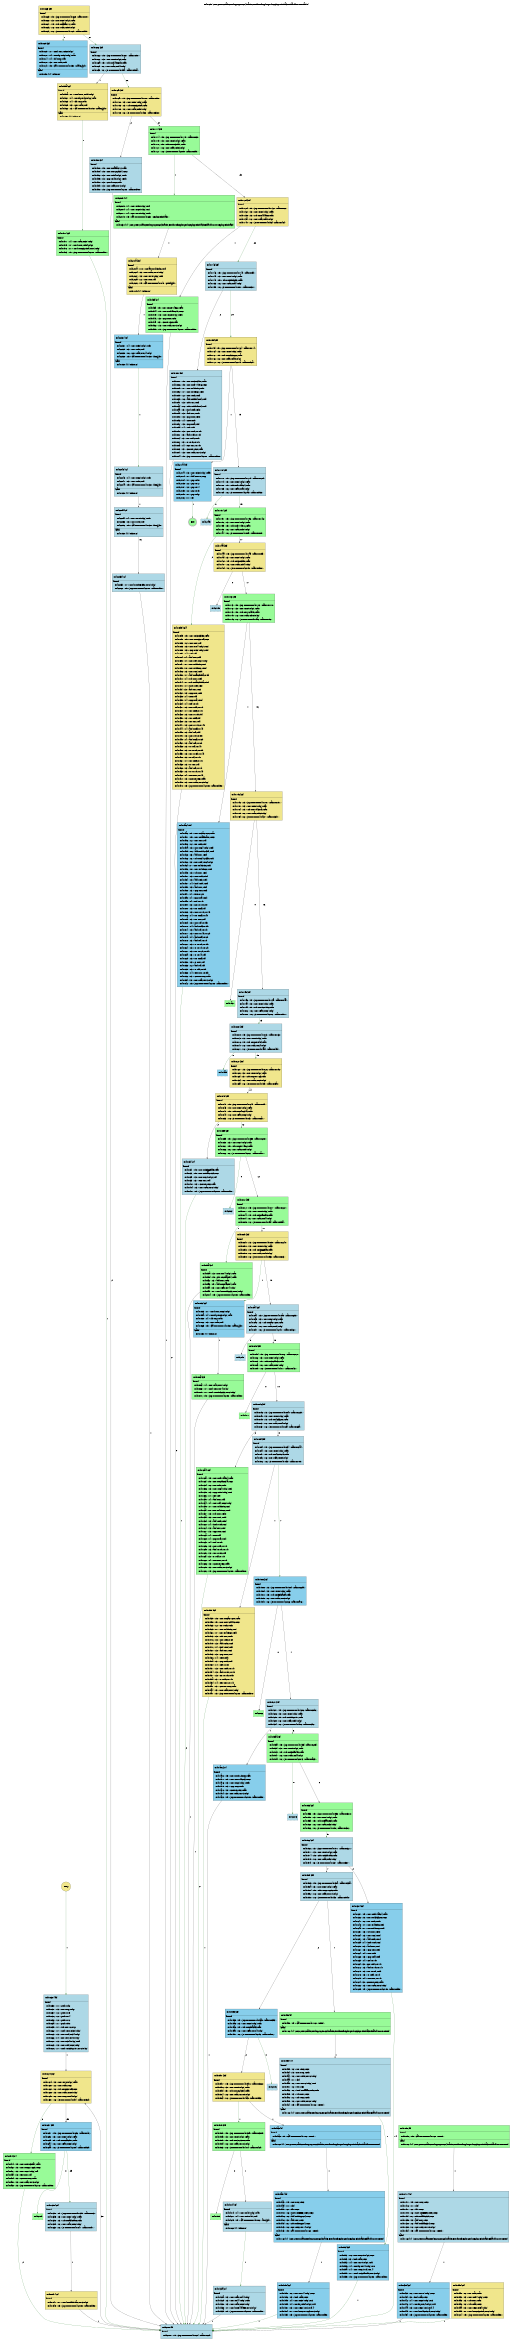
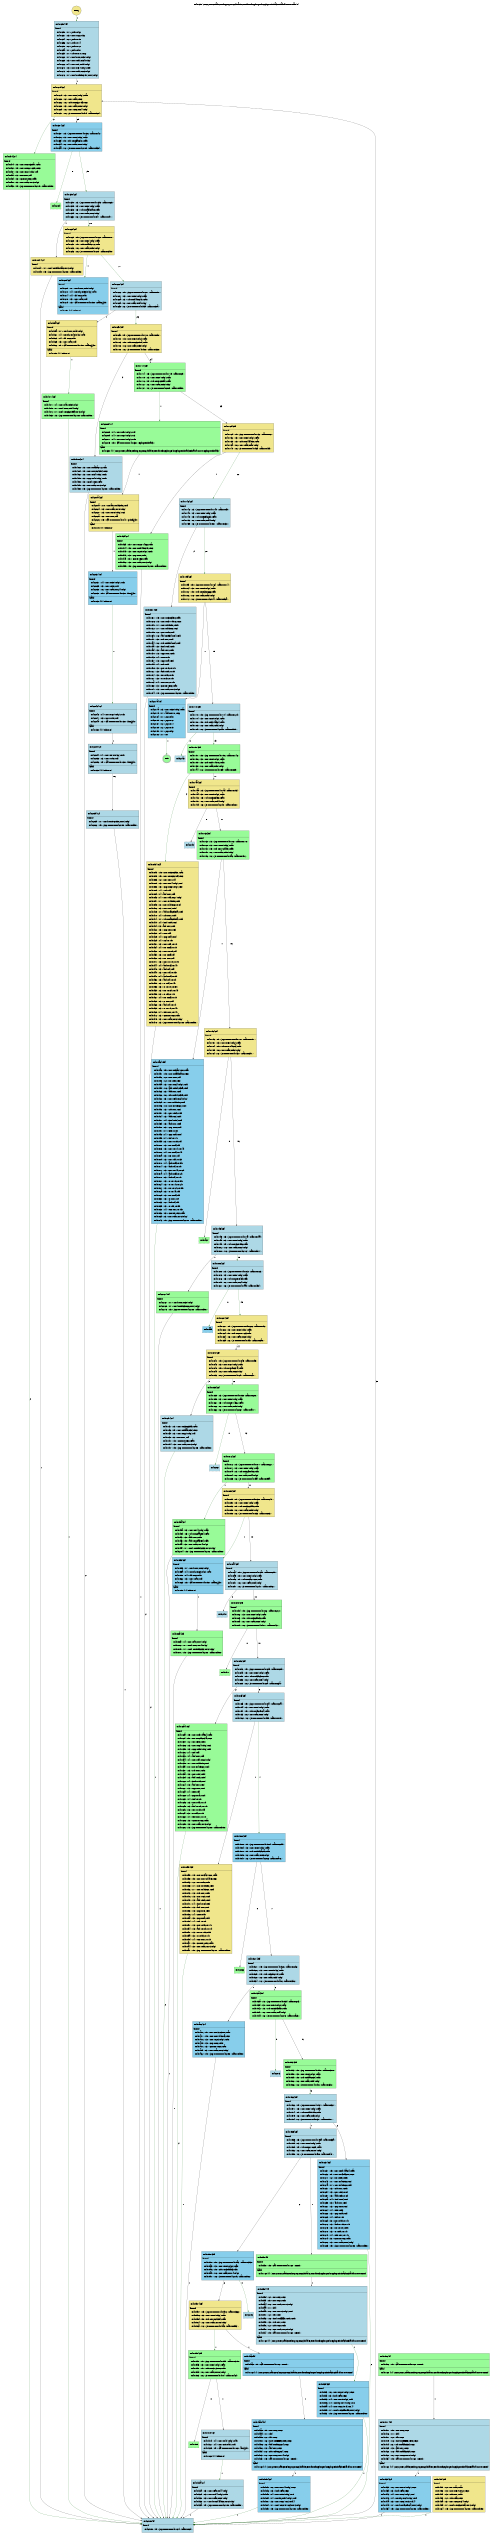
none -> (89, 223)
none -> (182, 1302)
(395, 2137) -> (371, 2365)
